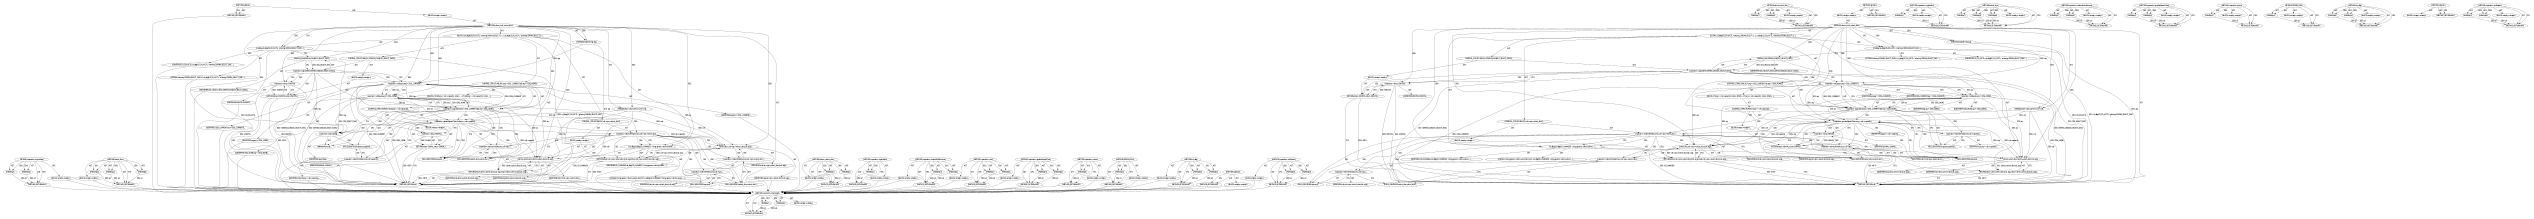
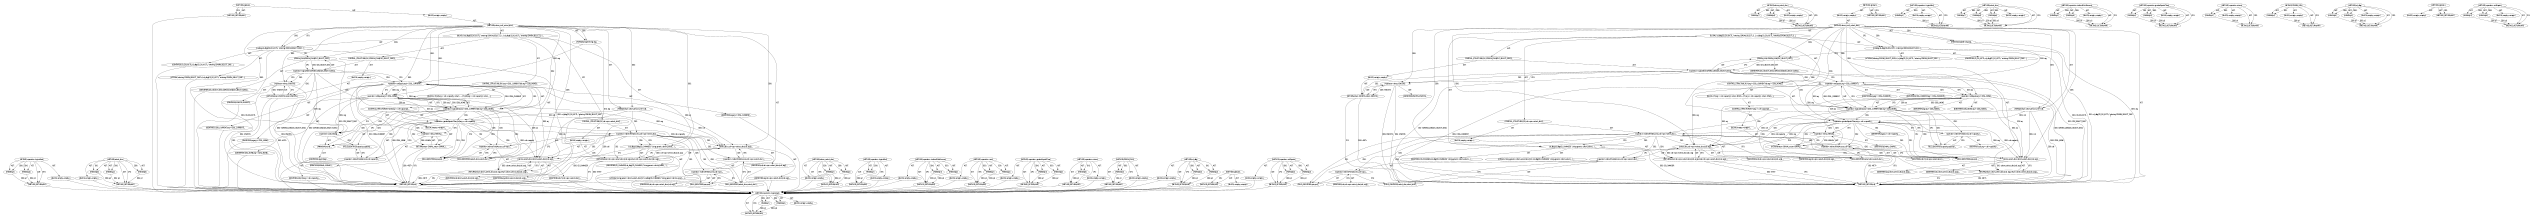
(1787, 121) -> none
(385, 128) -> (379, 131)
(308, 144) -> (322, 153)
